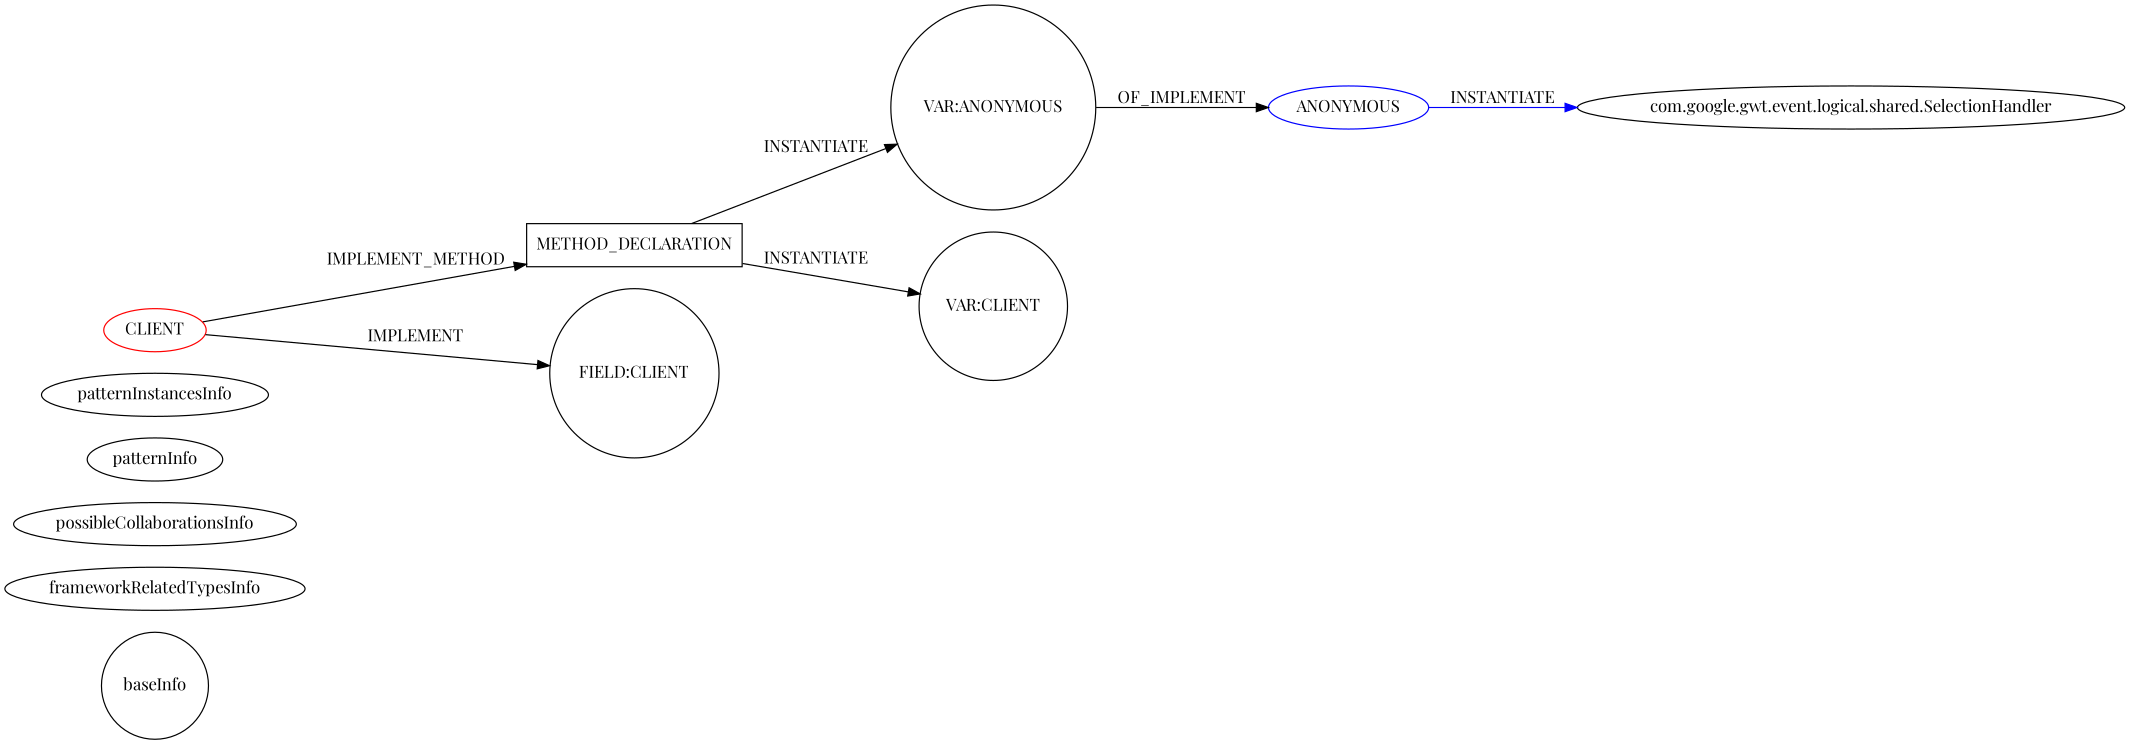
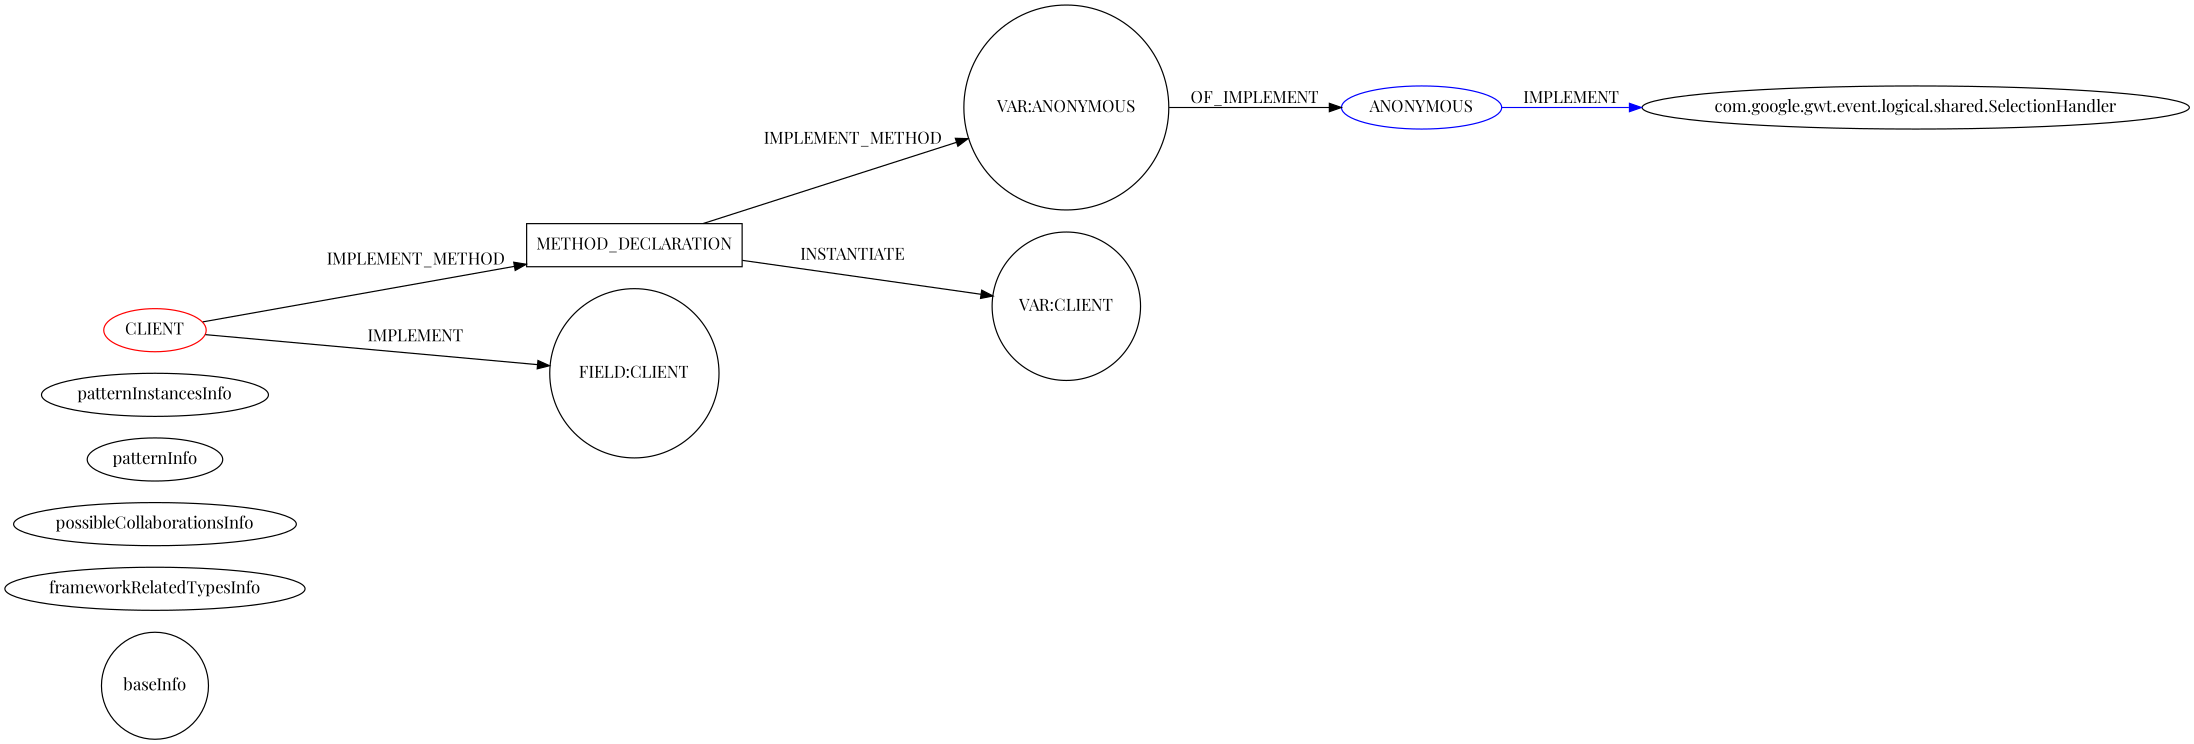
(1503, 99) -> (1572, 99)
(816, 148) -> (853, 139)
